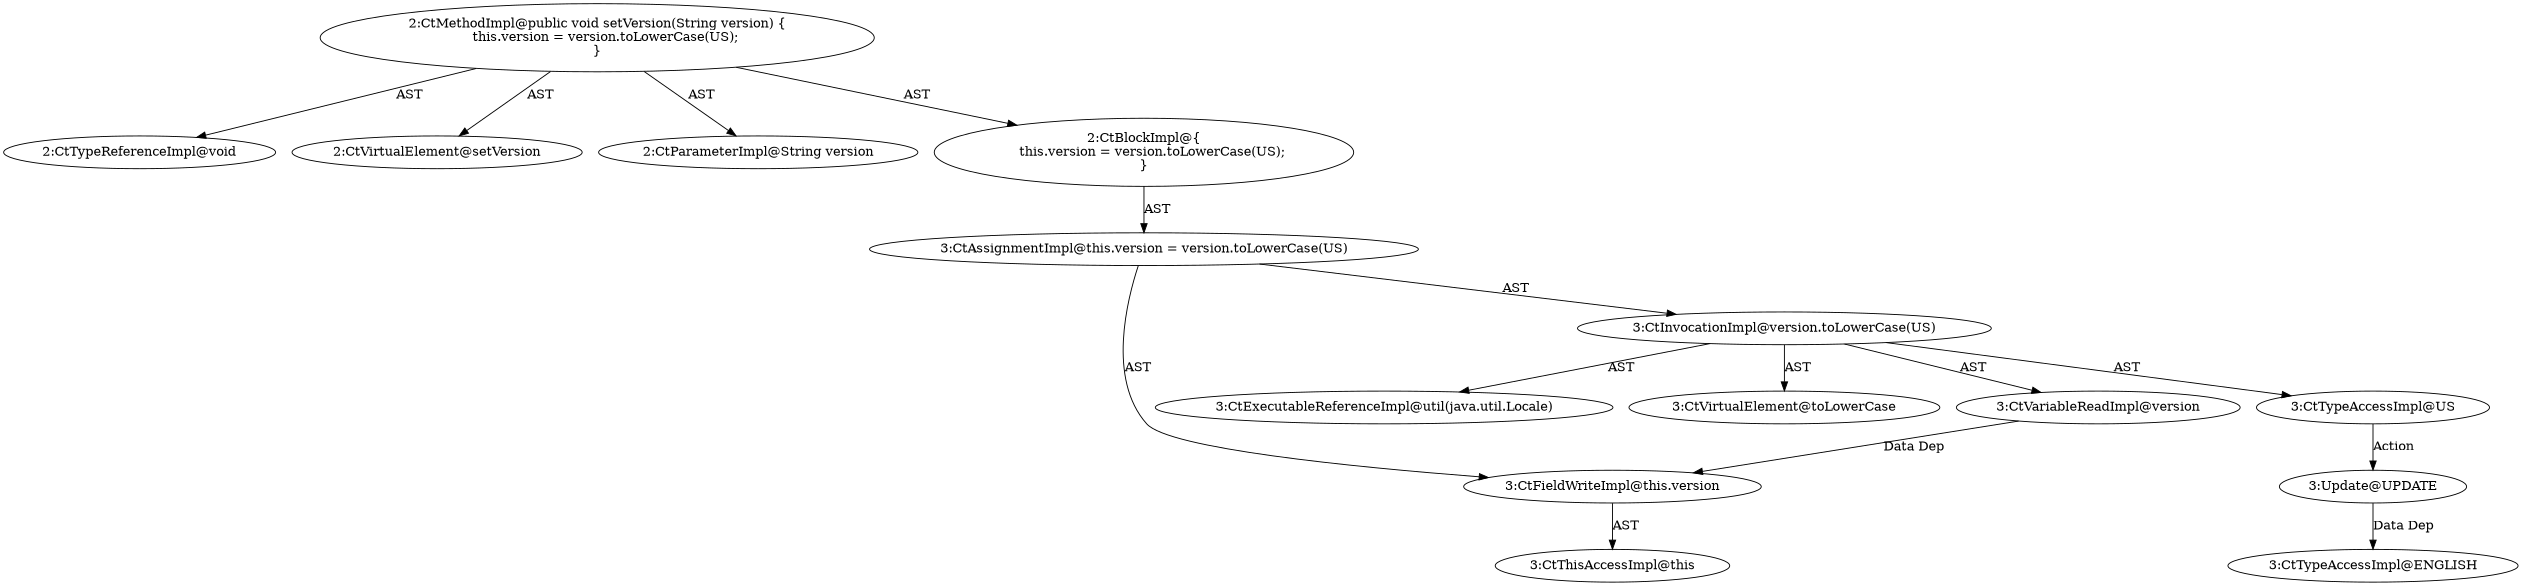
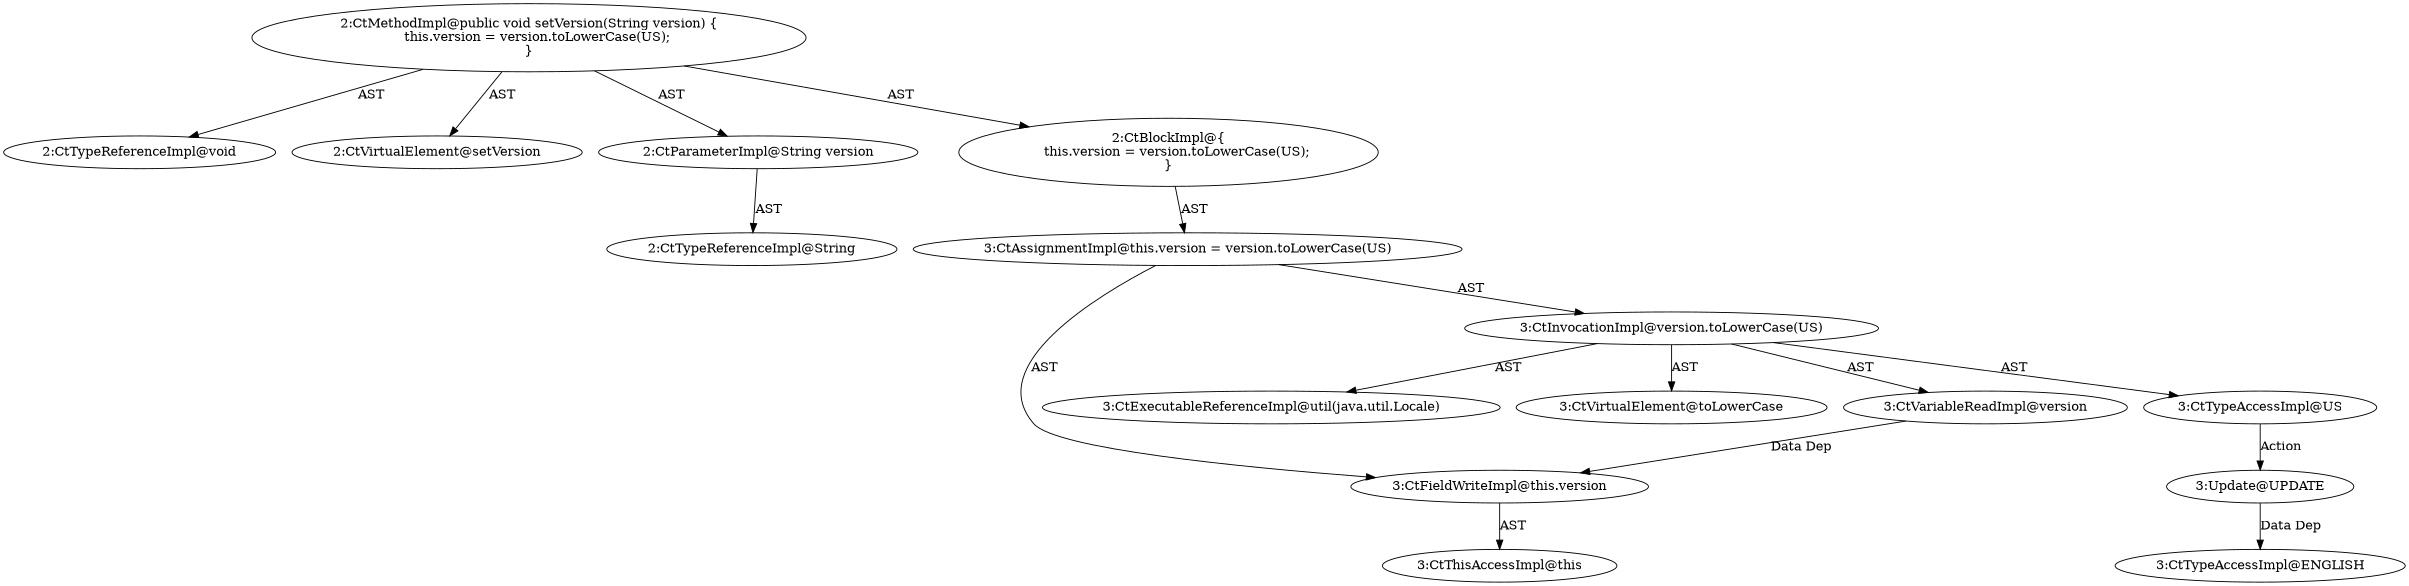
none -> (752, 249)
